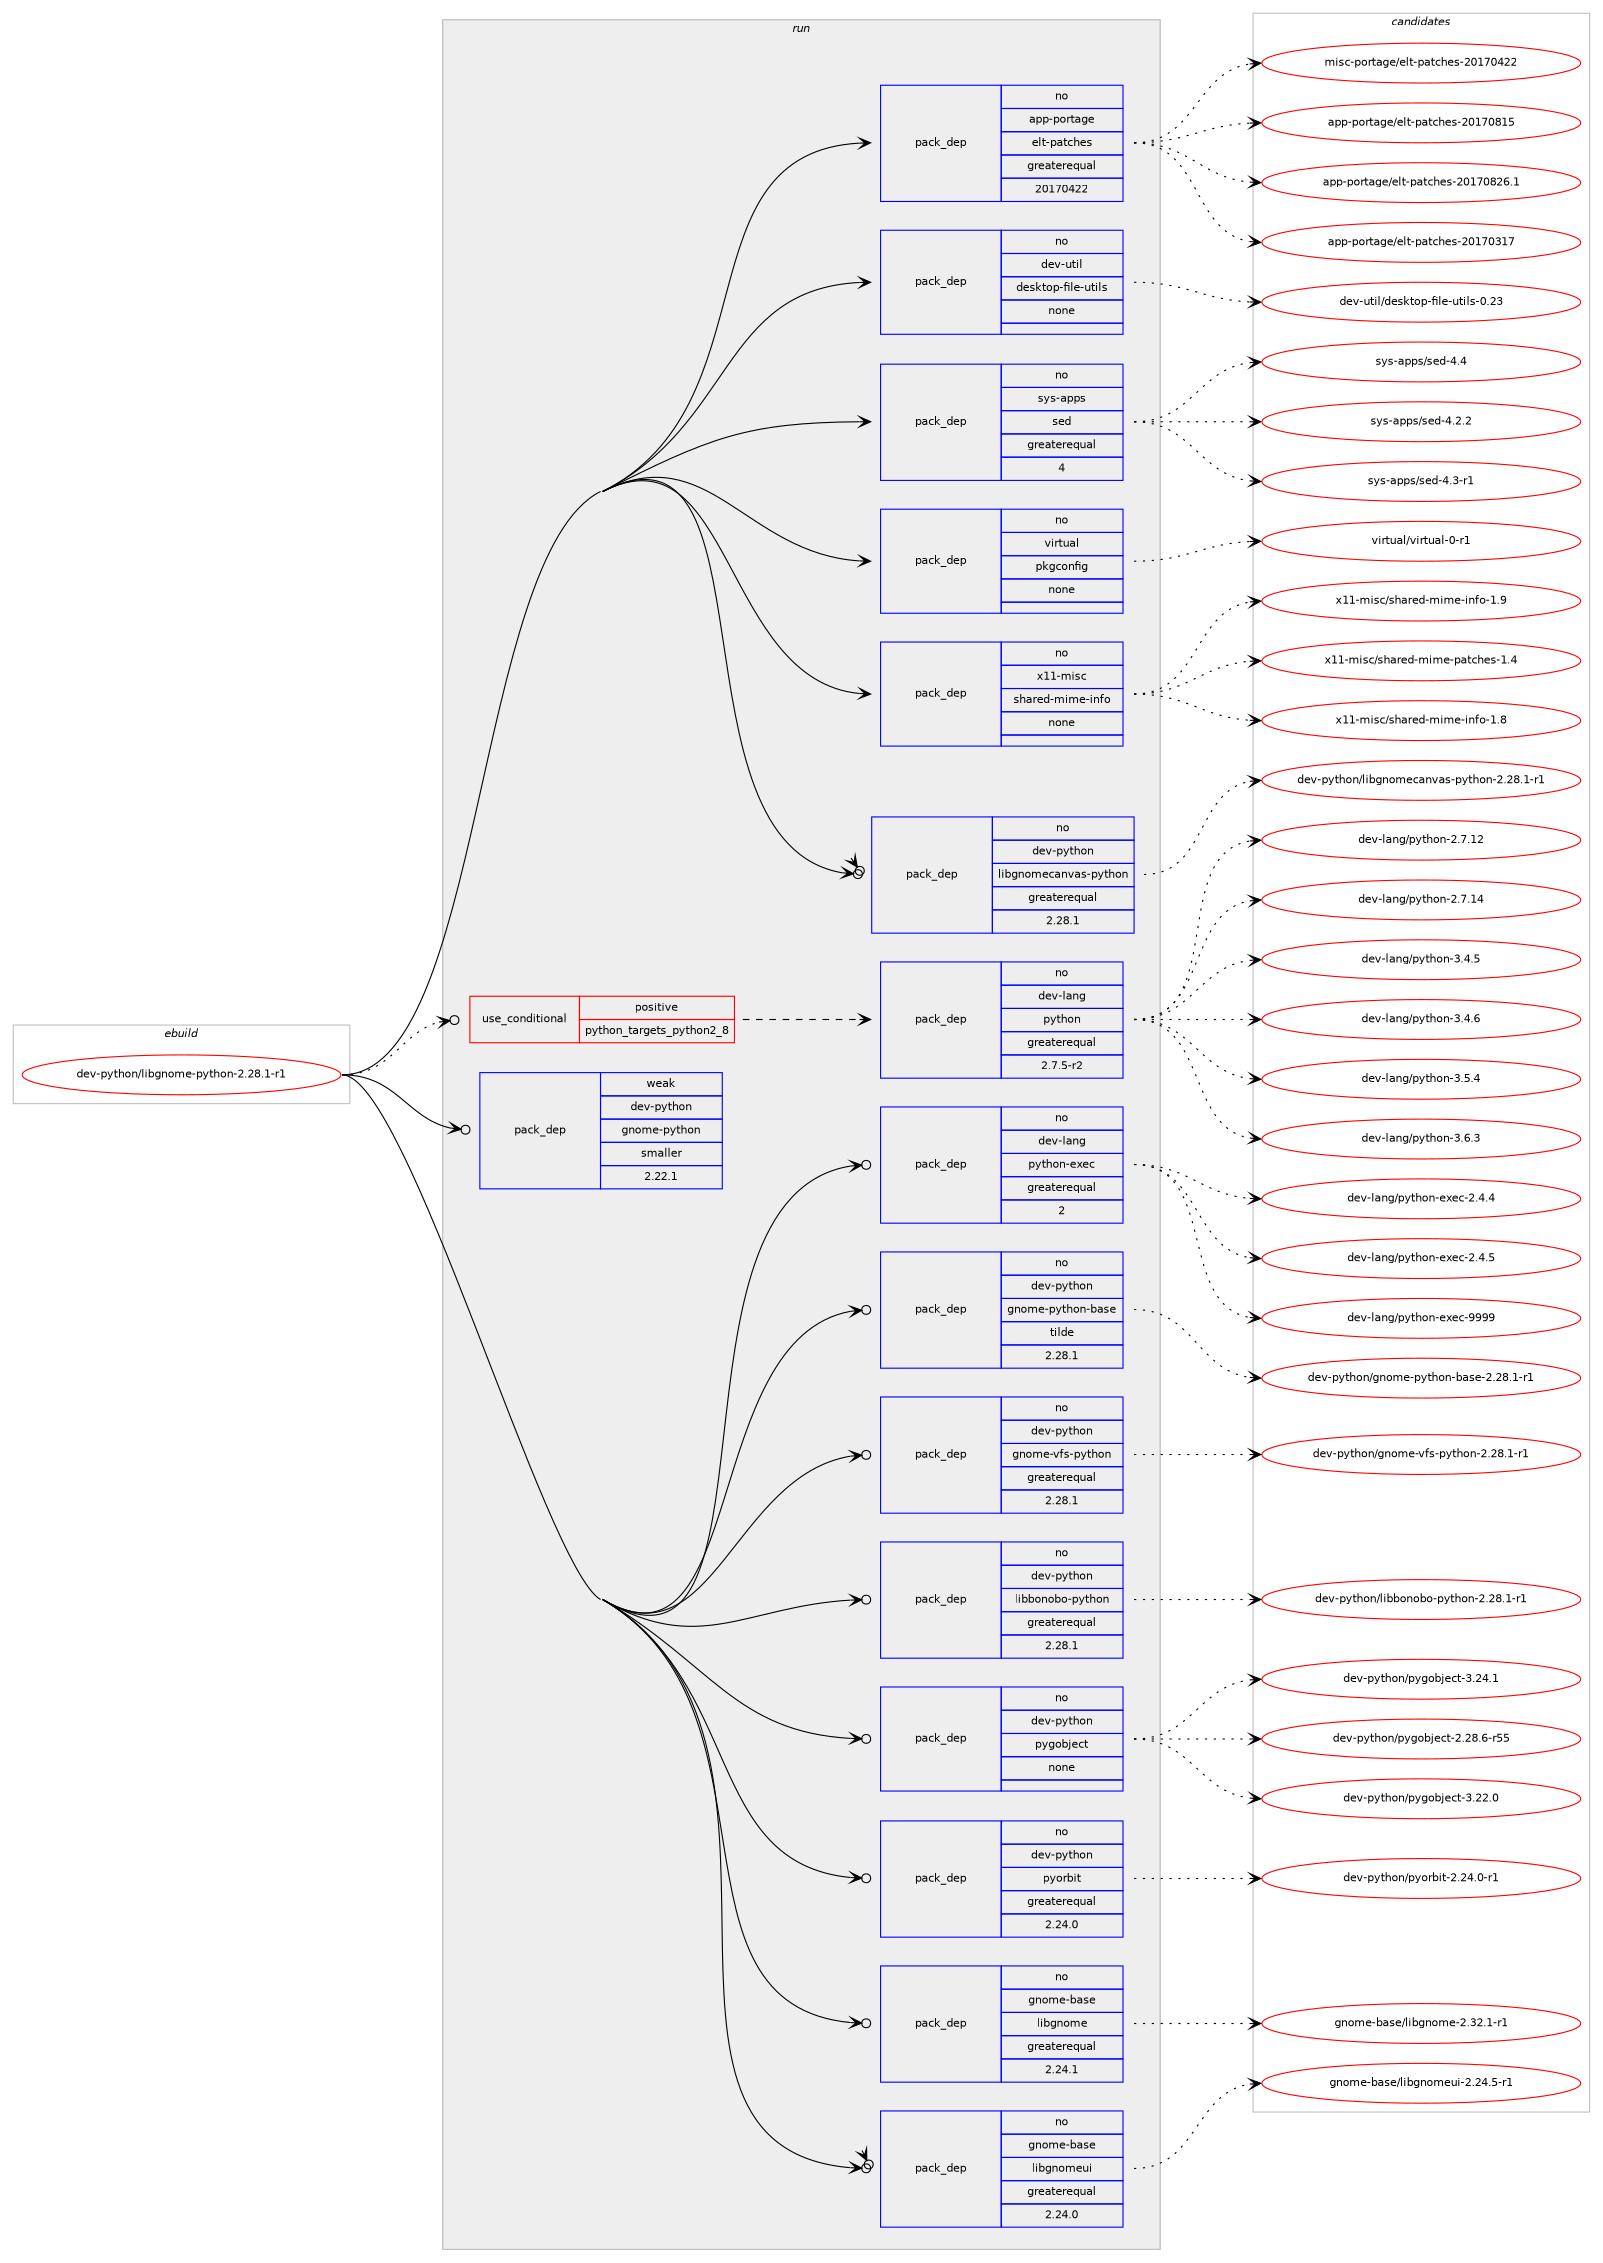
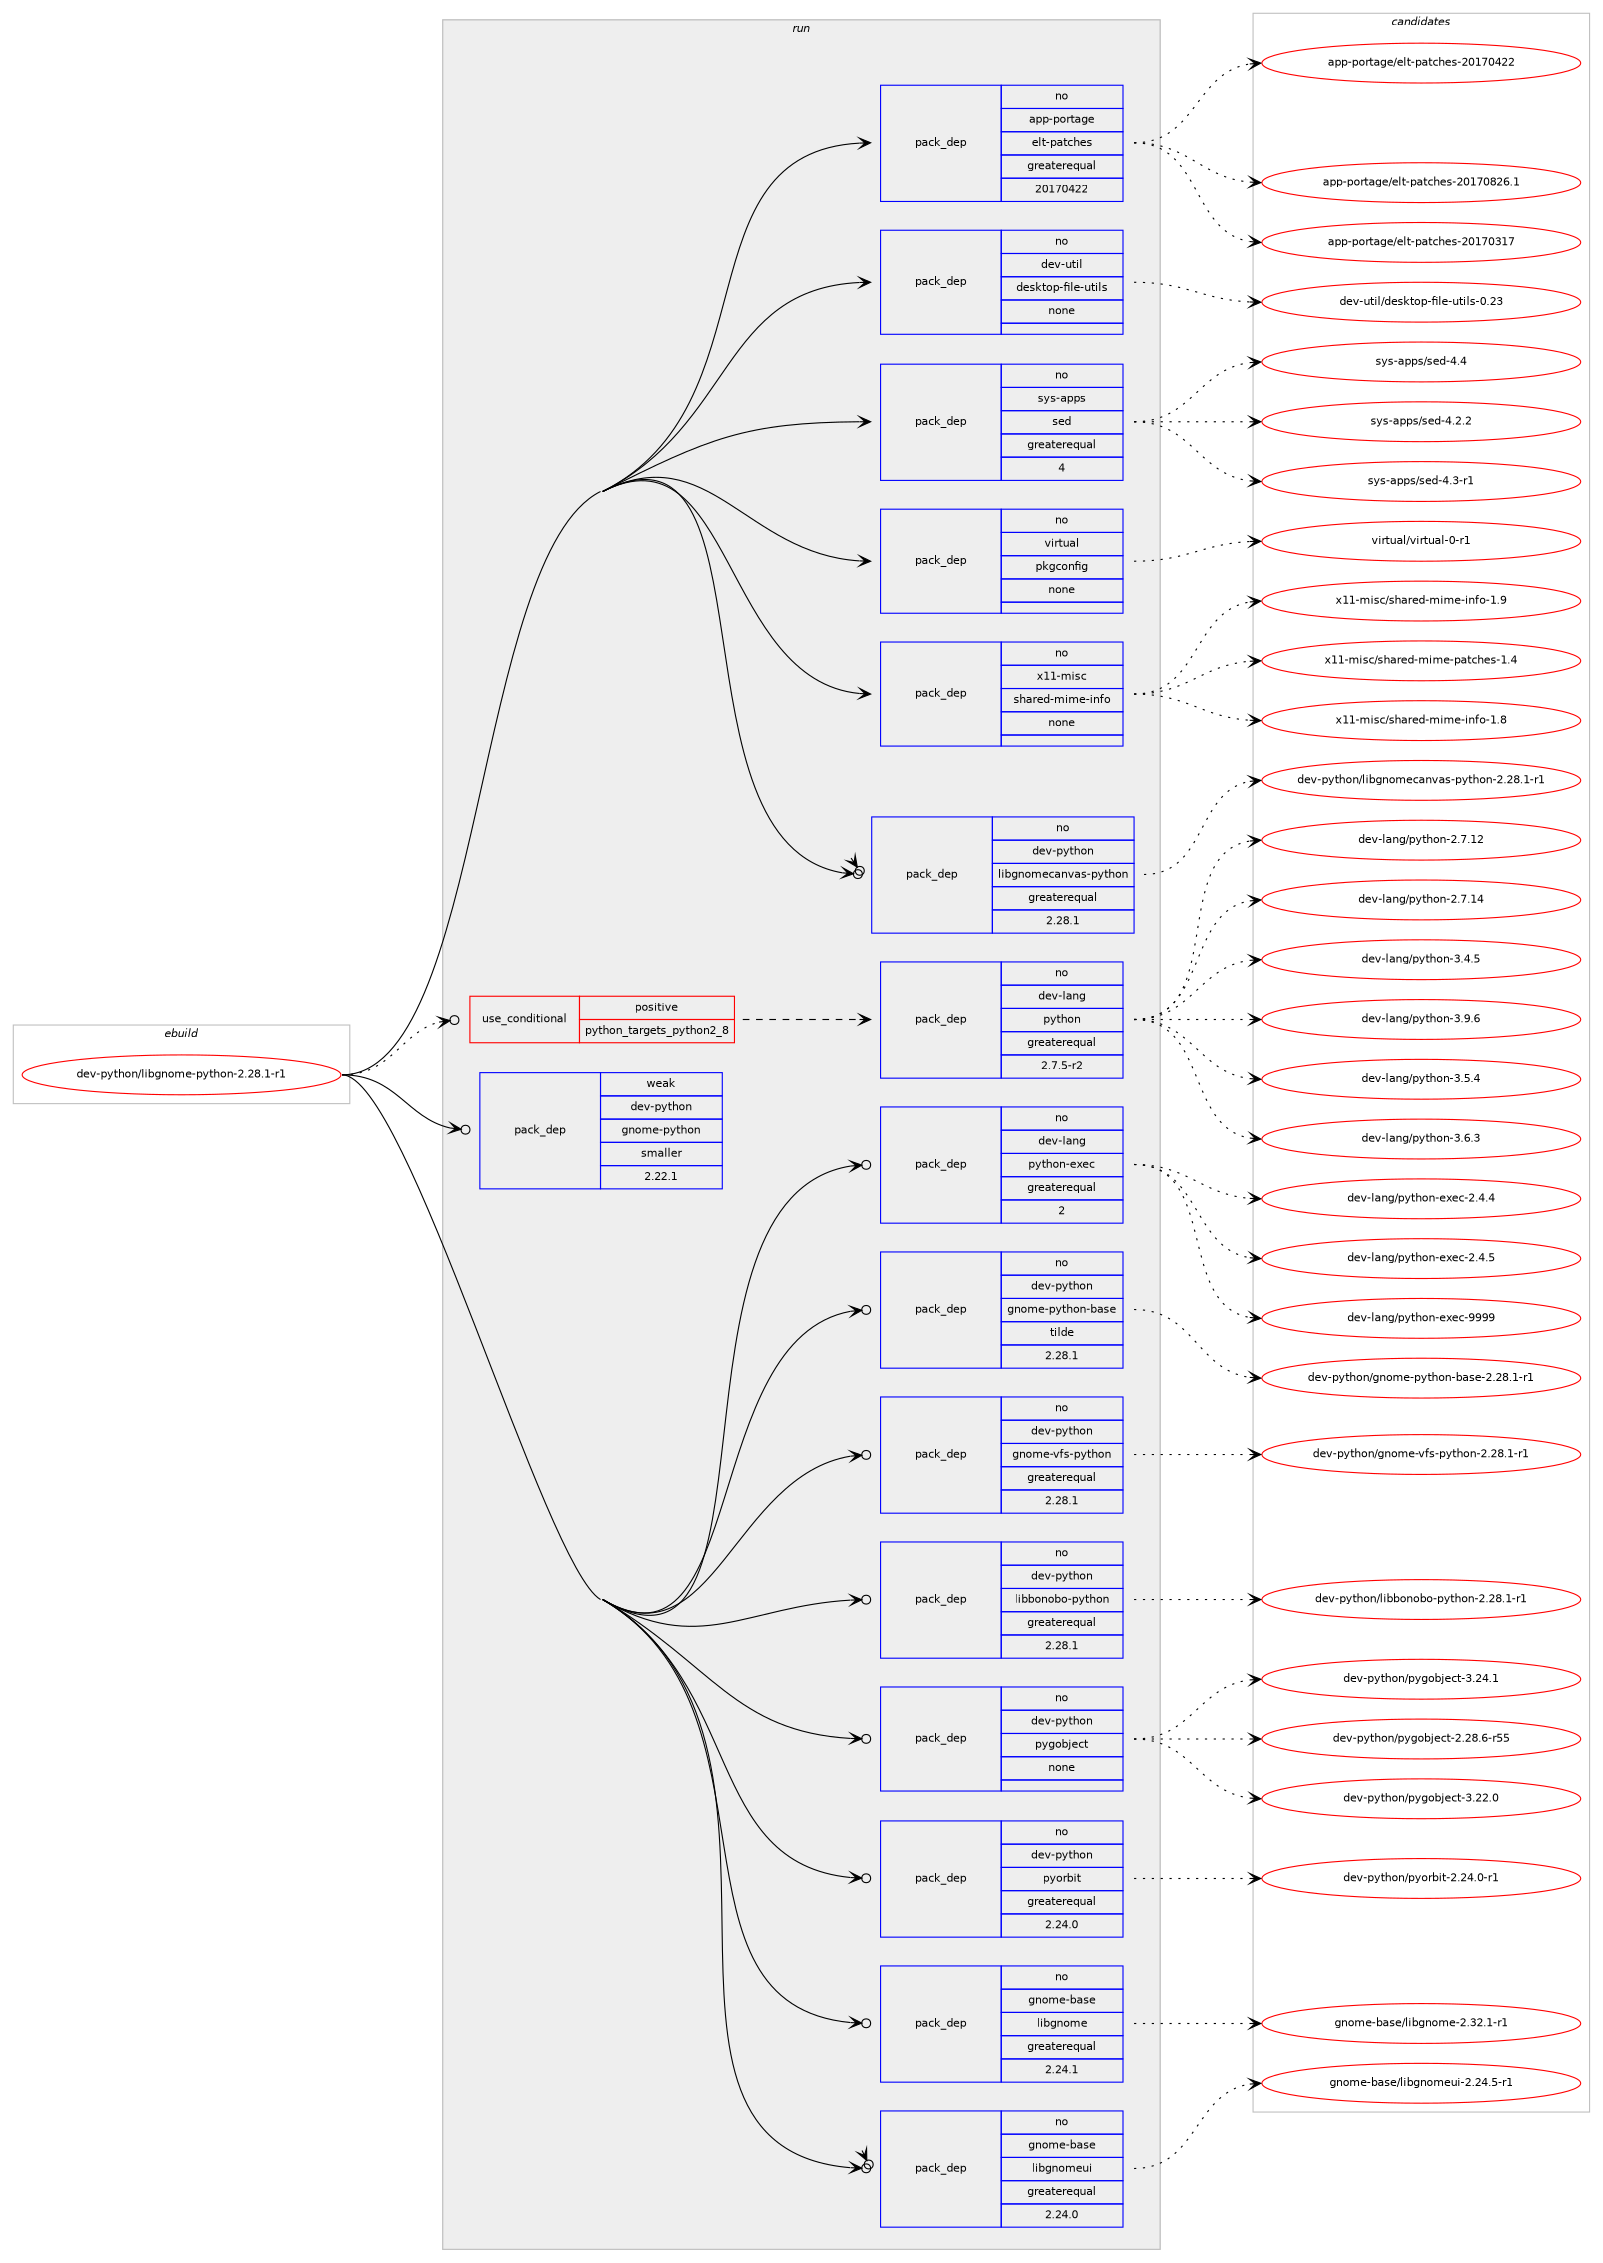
(1421, 63) -> (1421, 63)
(1421, 123) -> none
(1421, 1019) -> (1421, 1019)
